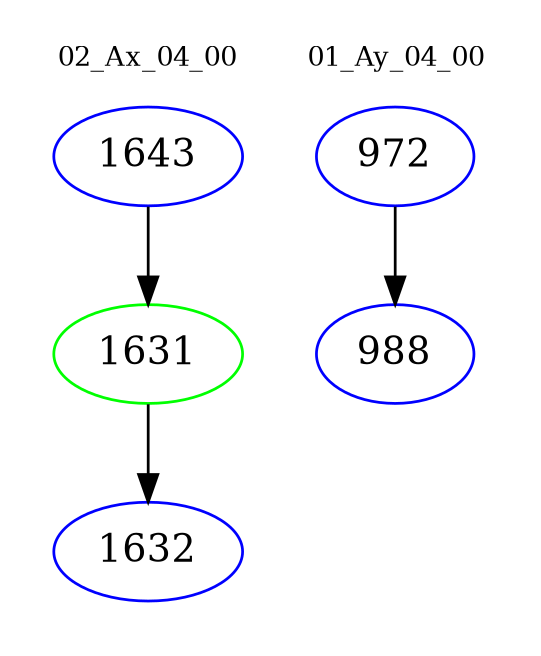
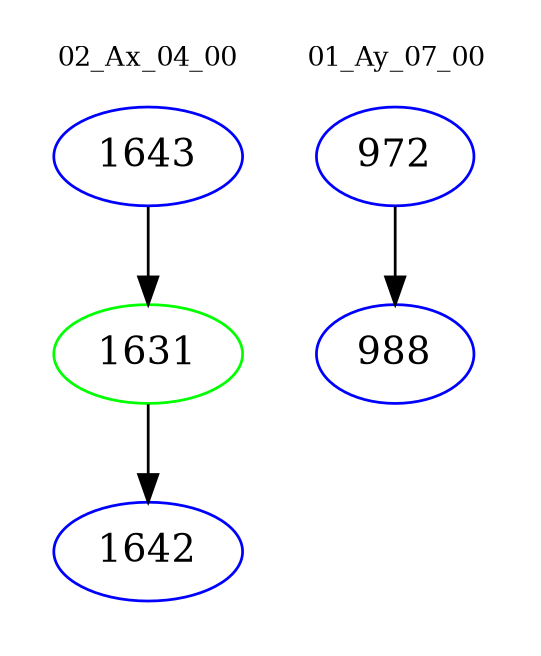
(397, 59) -> (397, 59)
(148, 552) -> (148, 552)
